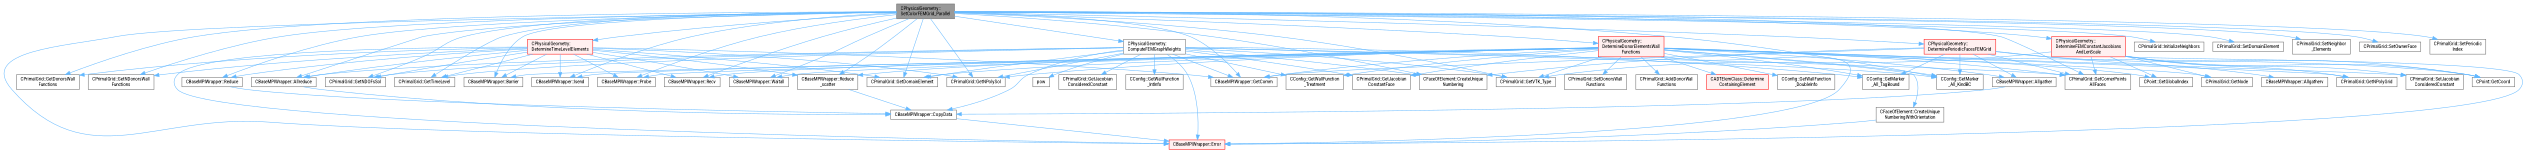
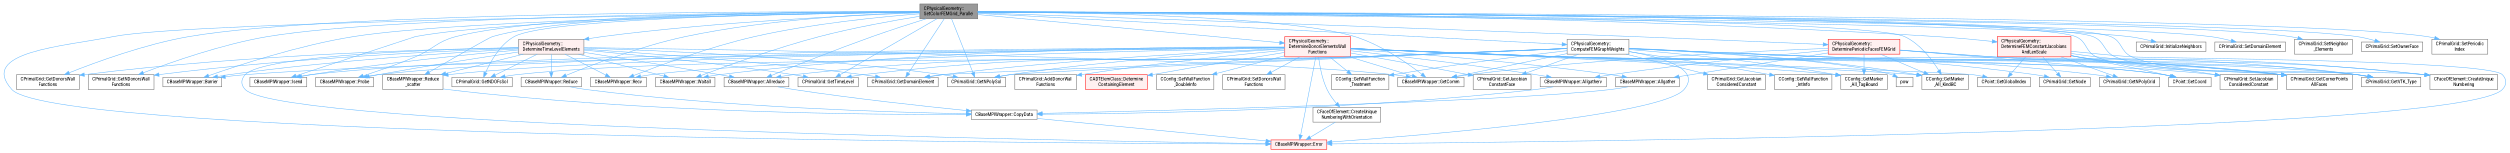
(560, 47) -> (551, 47)
none -> (1449, 63)
(1023, 78) -> (1298, 108)
